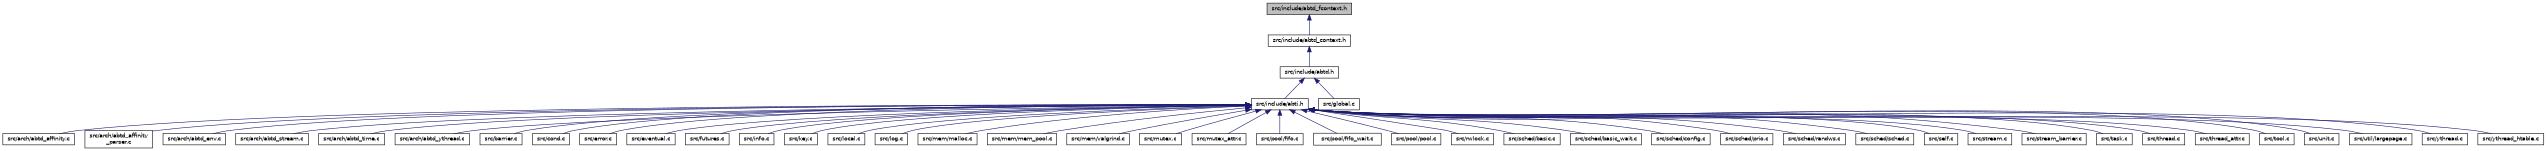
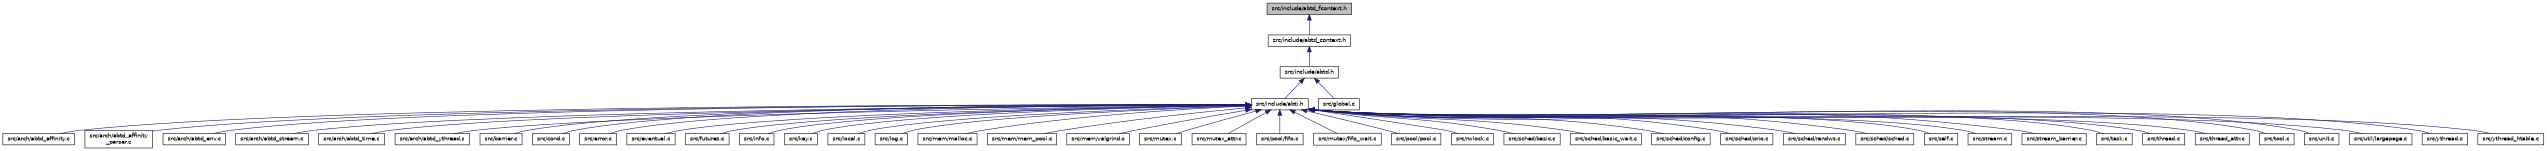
(1347, 139) -> (1347, 139)
